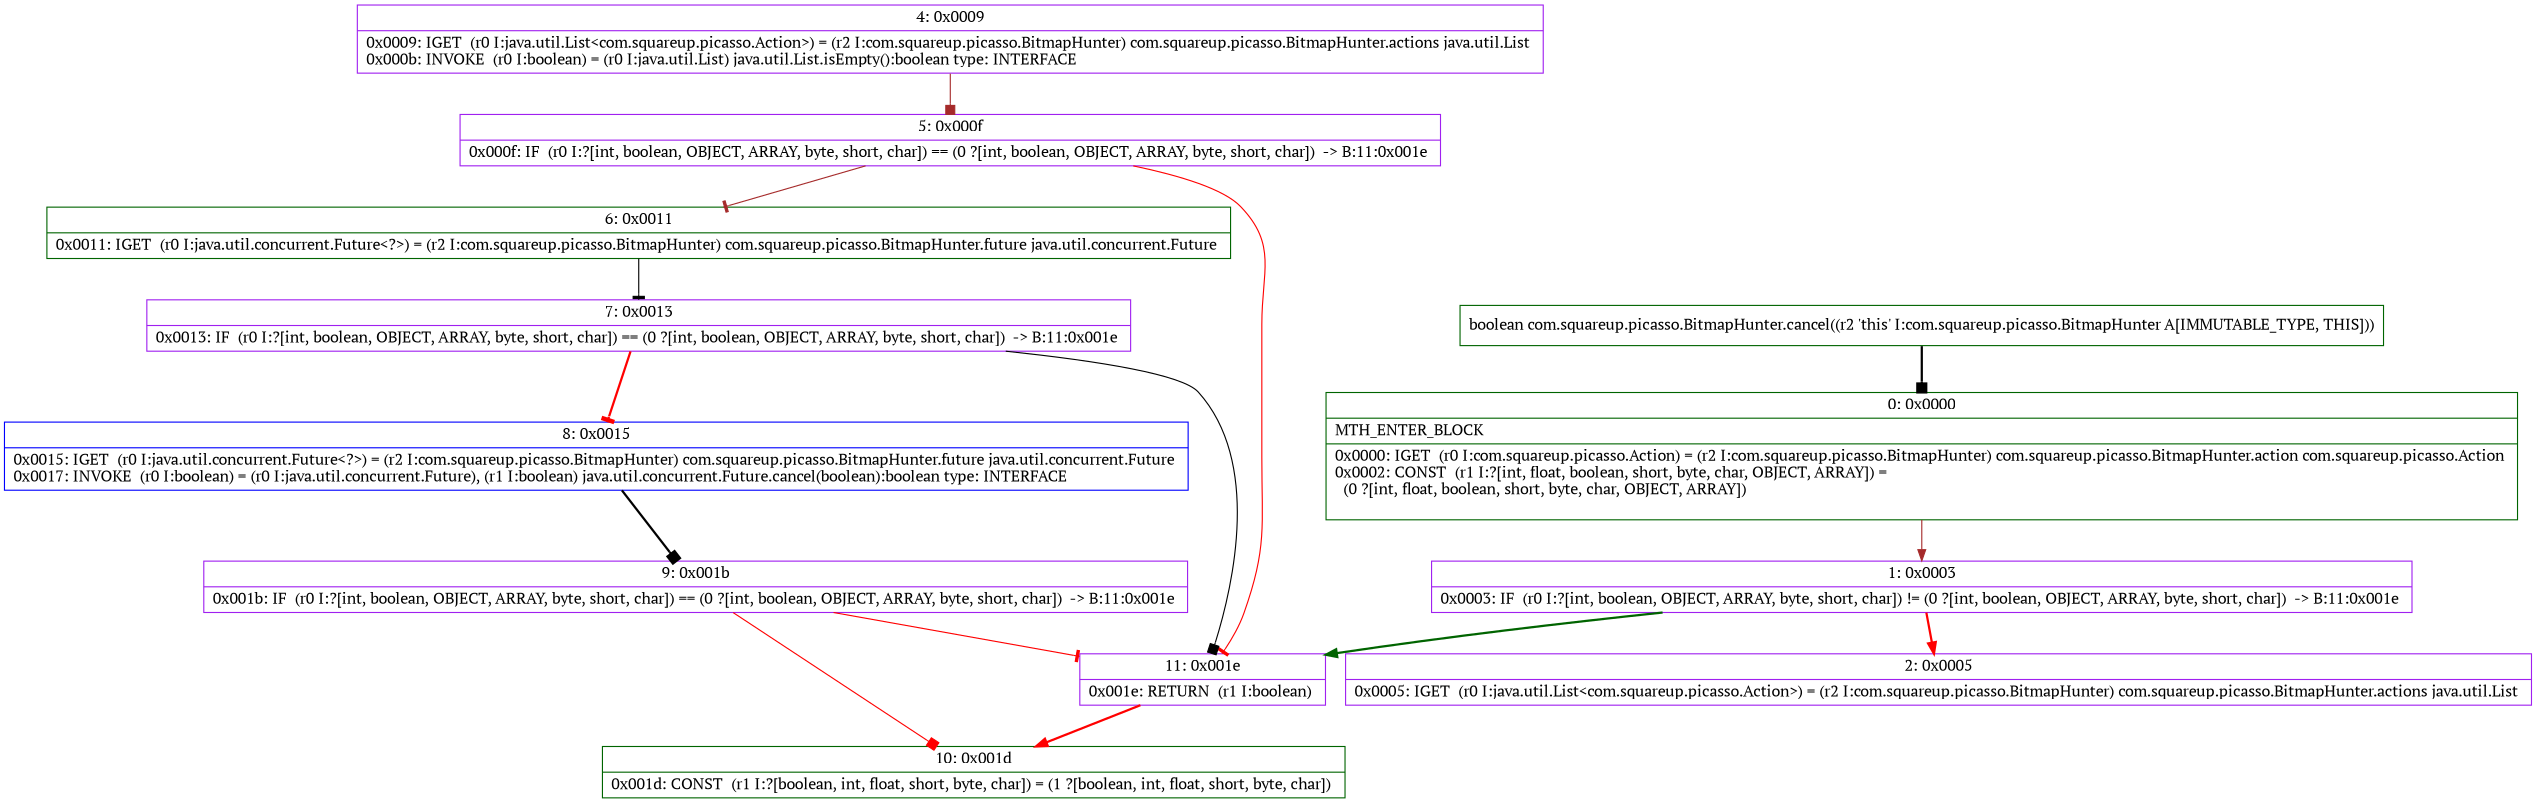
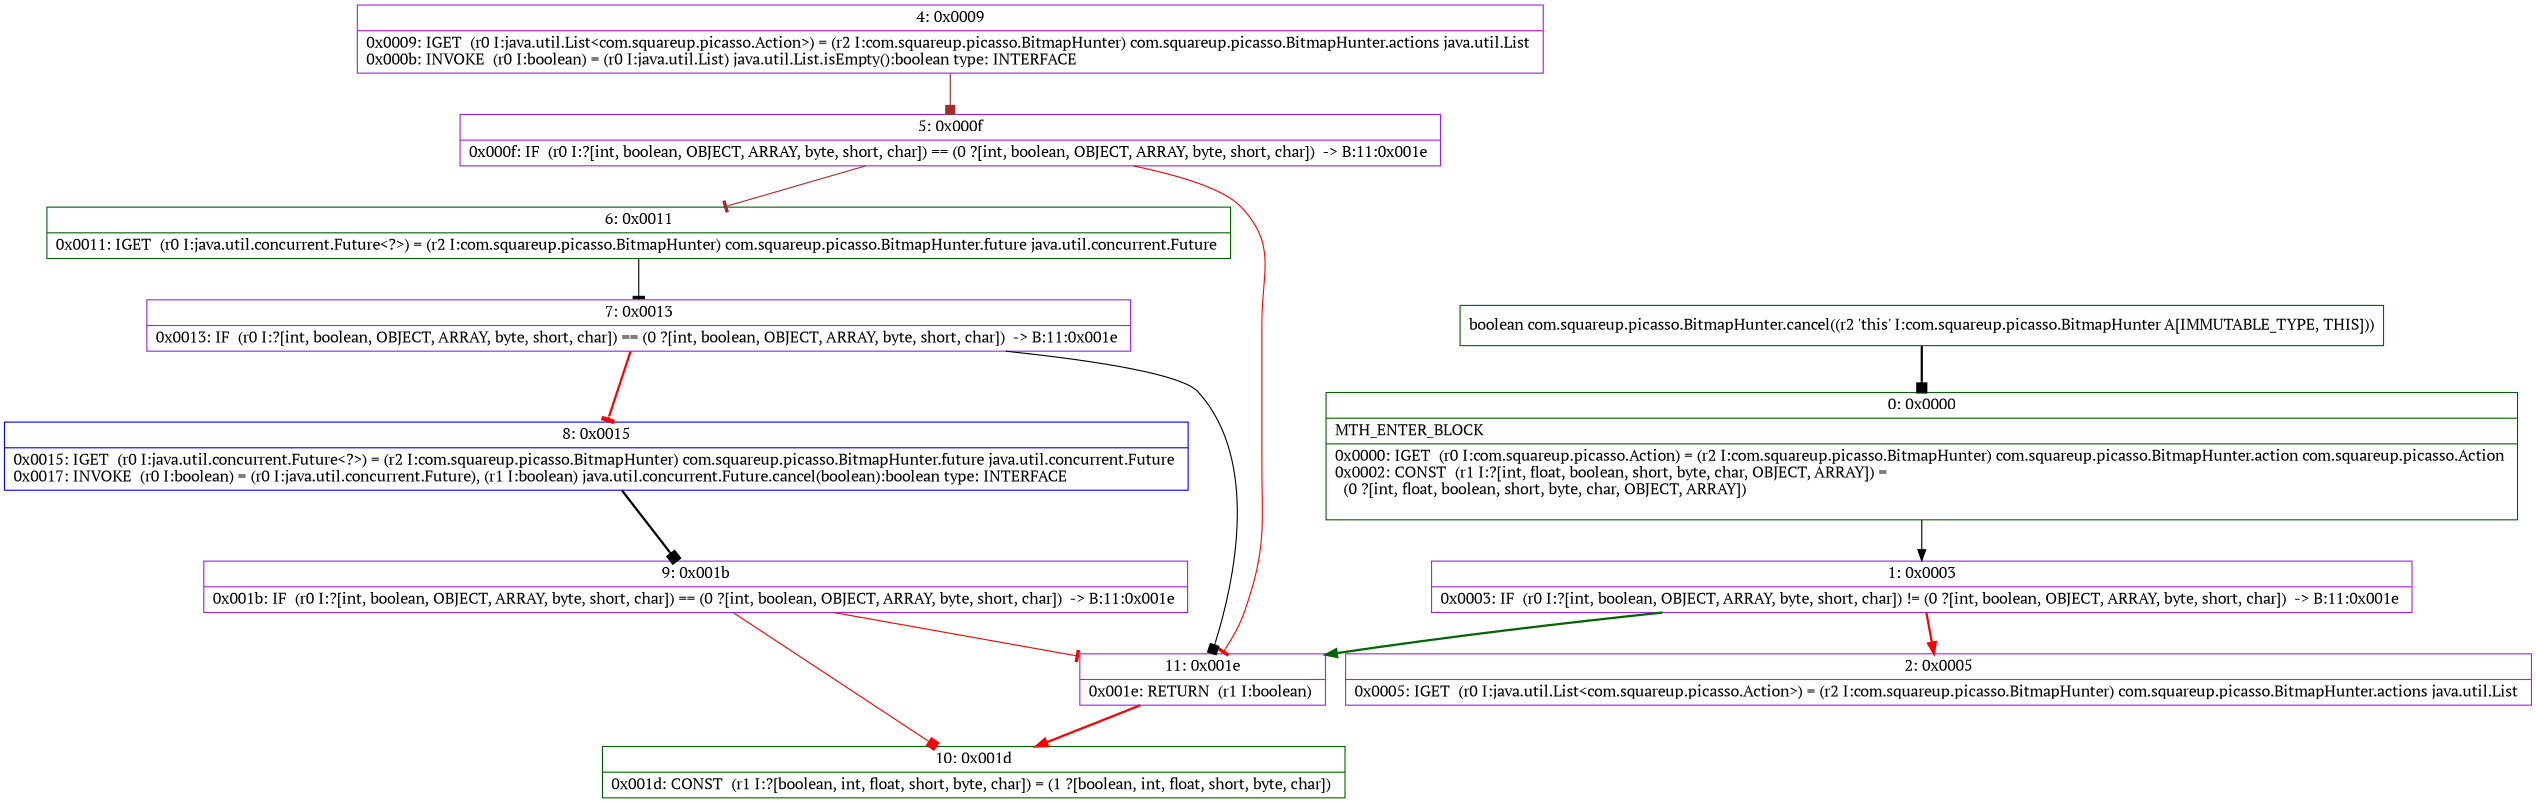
(1922, 535) -> (1922, 535)
